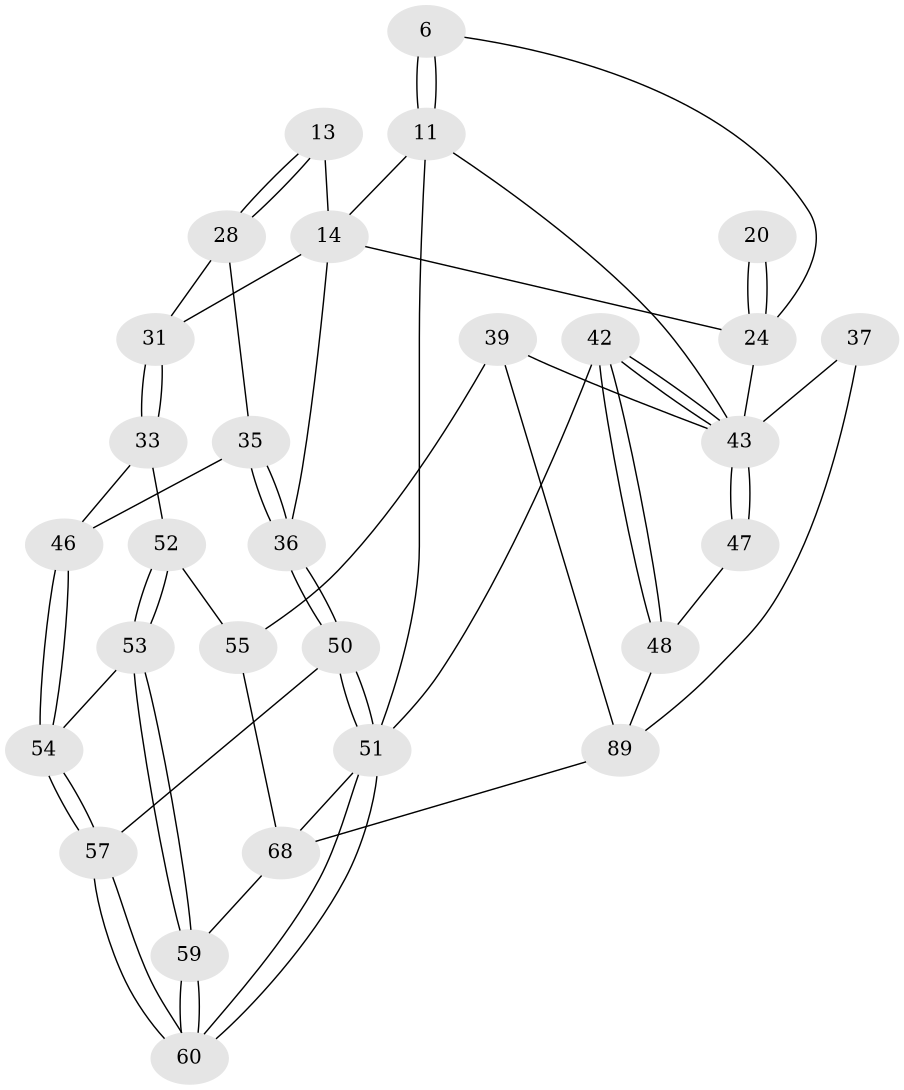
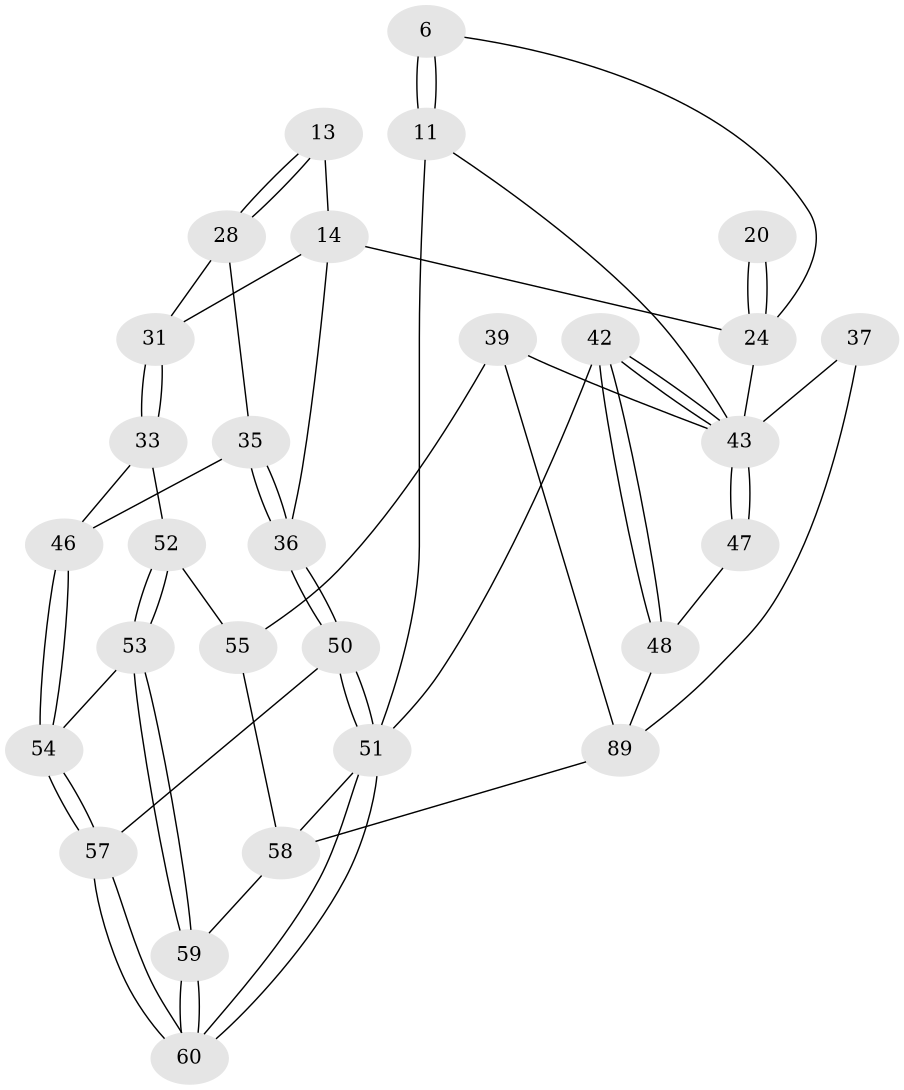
(378, 185) -> none
(281, 853) -> (281, 853)
